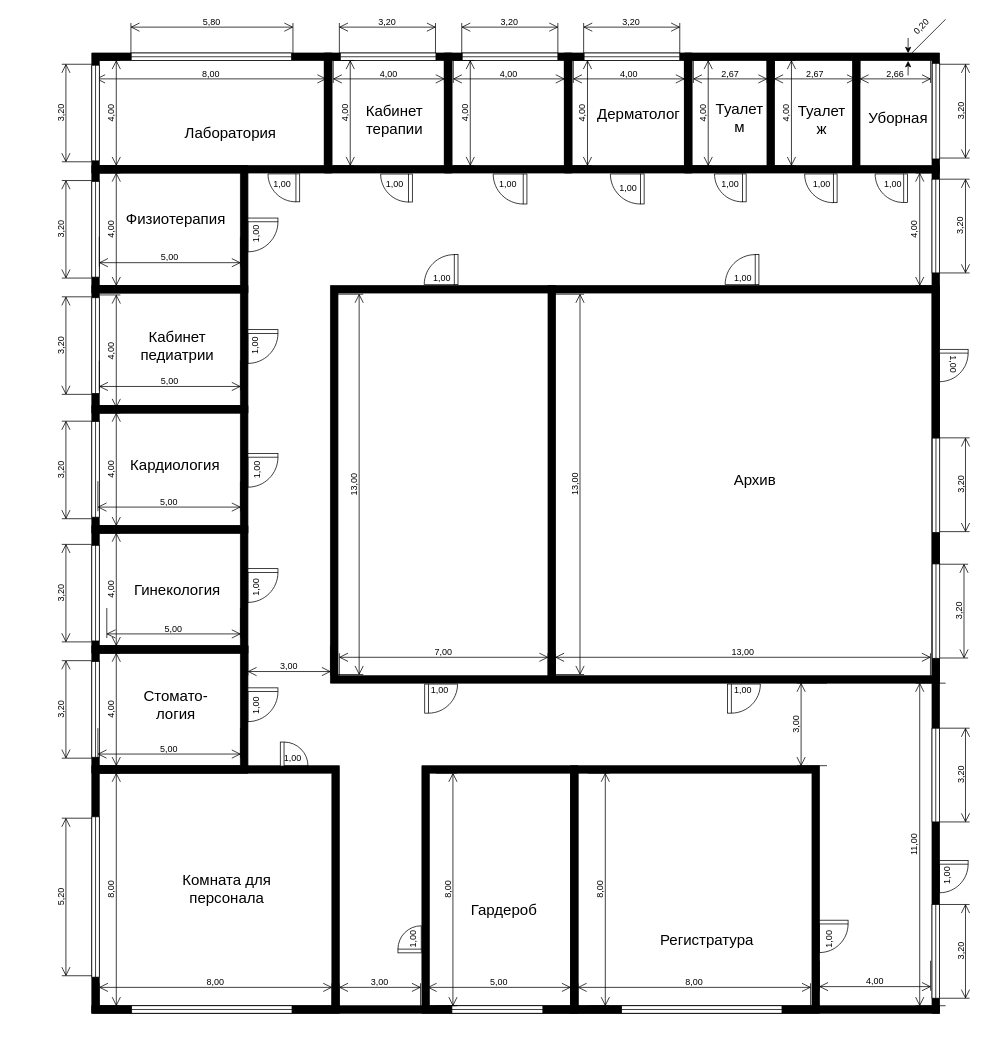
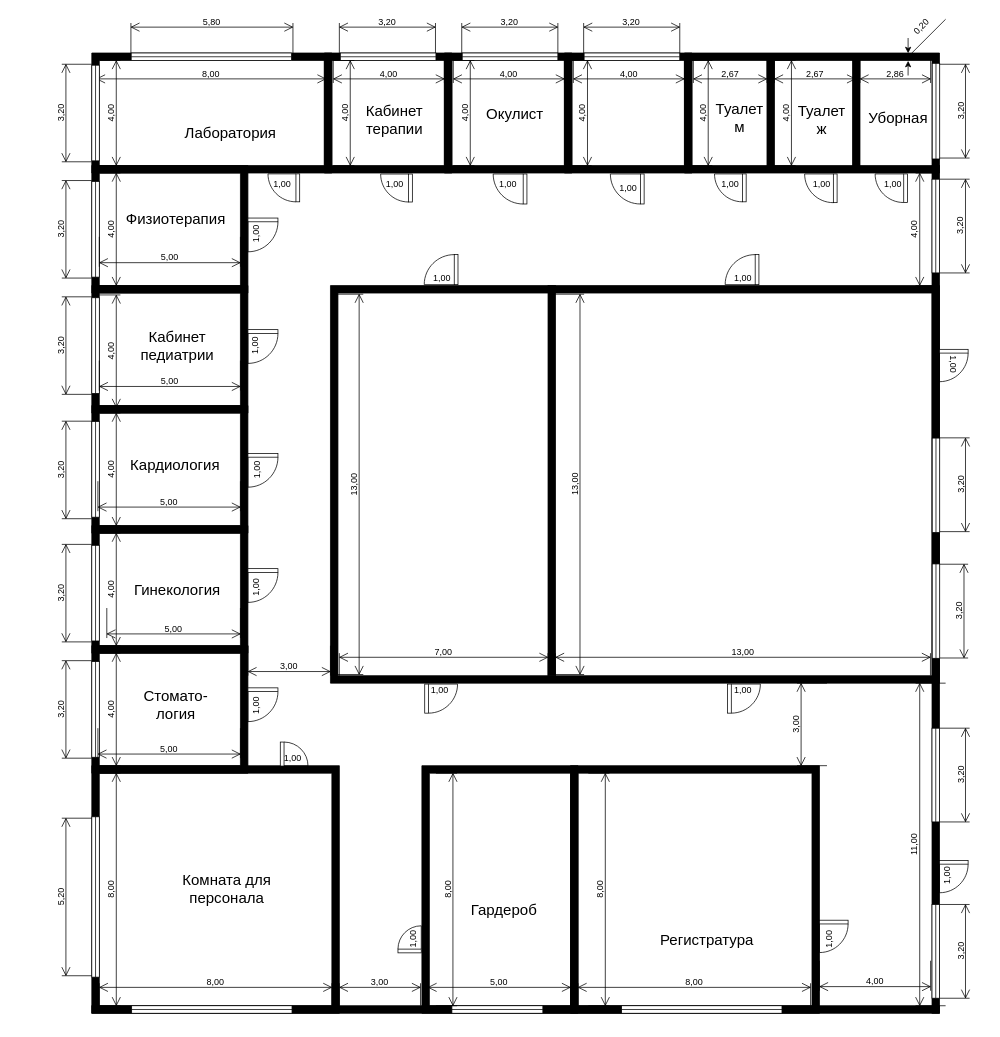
(895, 73) -> (895, 73)
none -> (515, 113)
(639, 113) -> none
(755, 479) -> none
